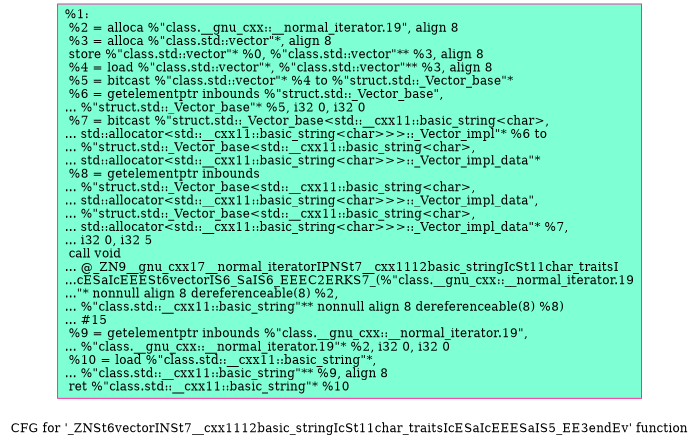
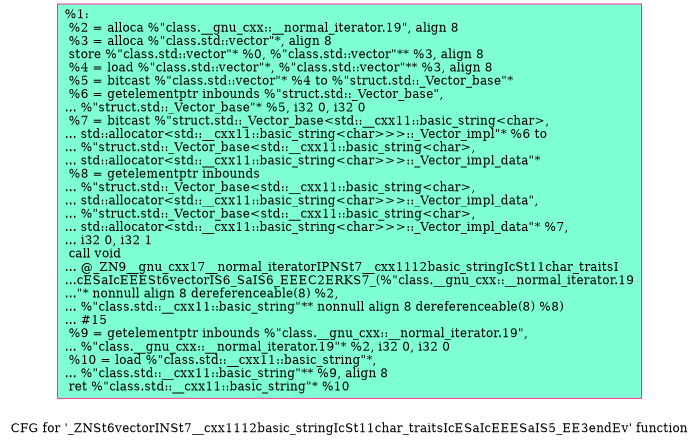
(109, 241) -> (109, 241)
